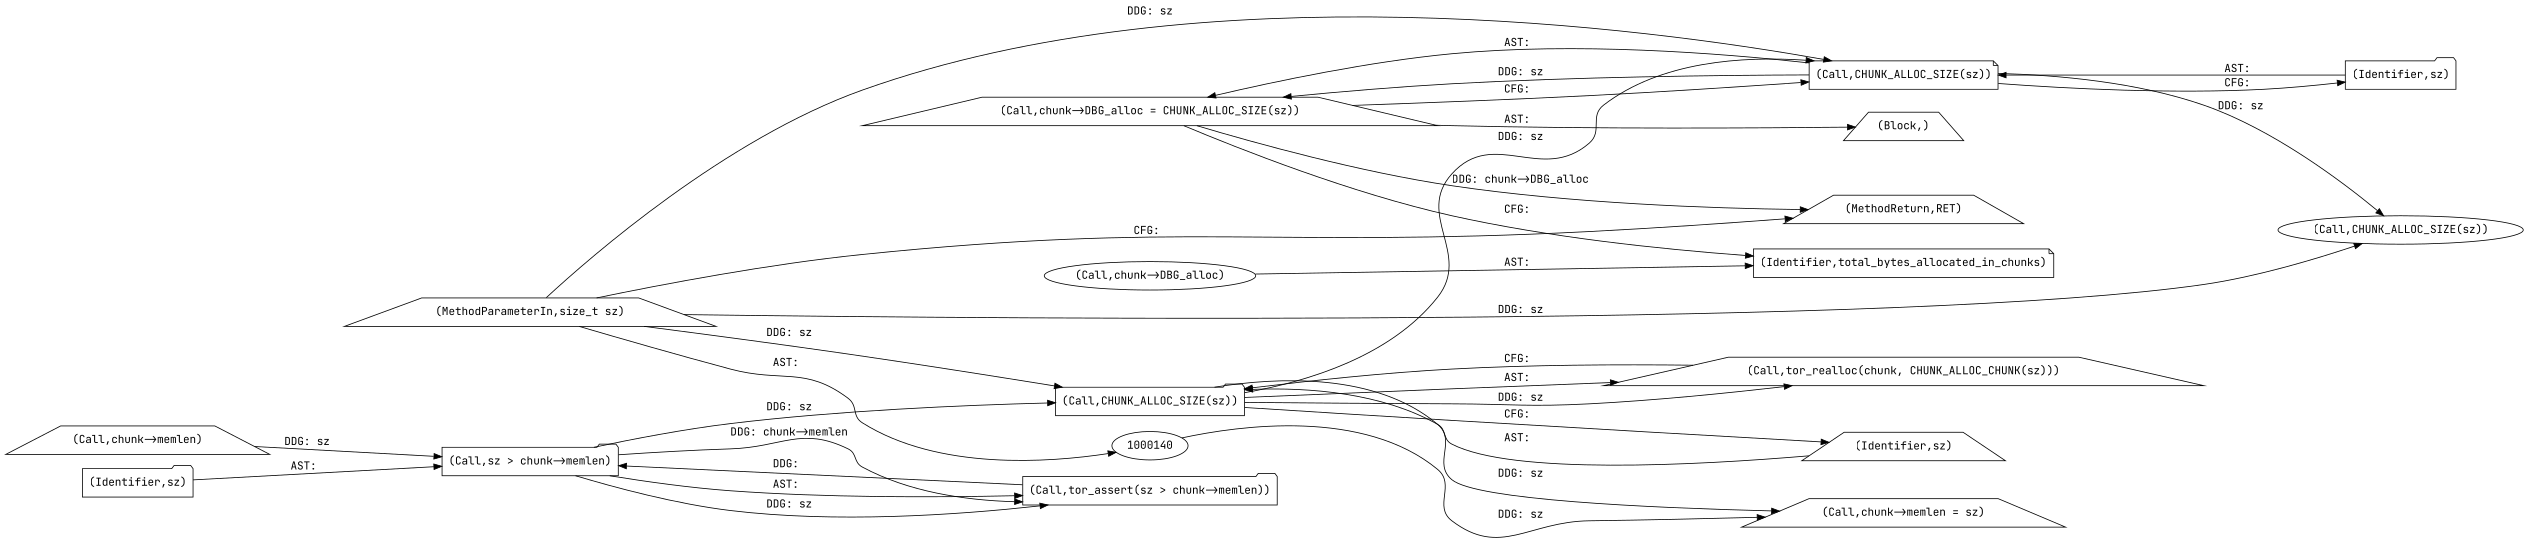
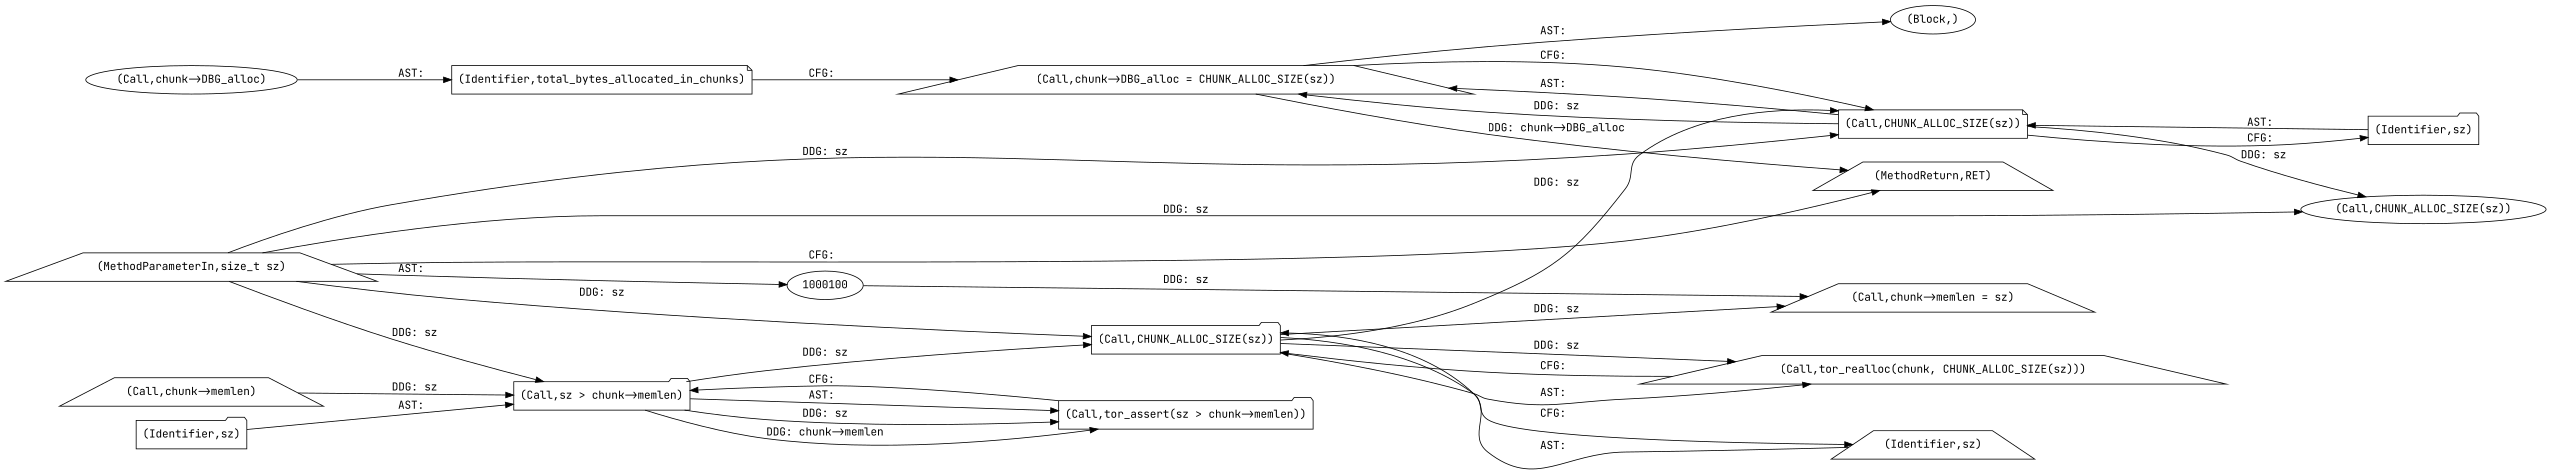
(1904, 126) -> (1933, 20)
(1458, 217) -> (851, 80)
none -> (381, 336)
(1904, 371) -> (1933, 370)
(1150, 446) -> (825, 285)
(789, 464) -> (825, 380)
